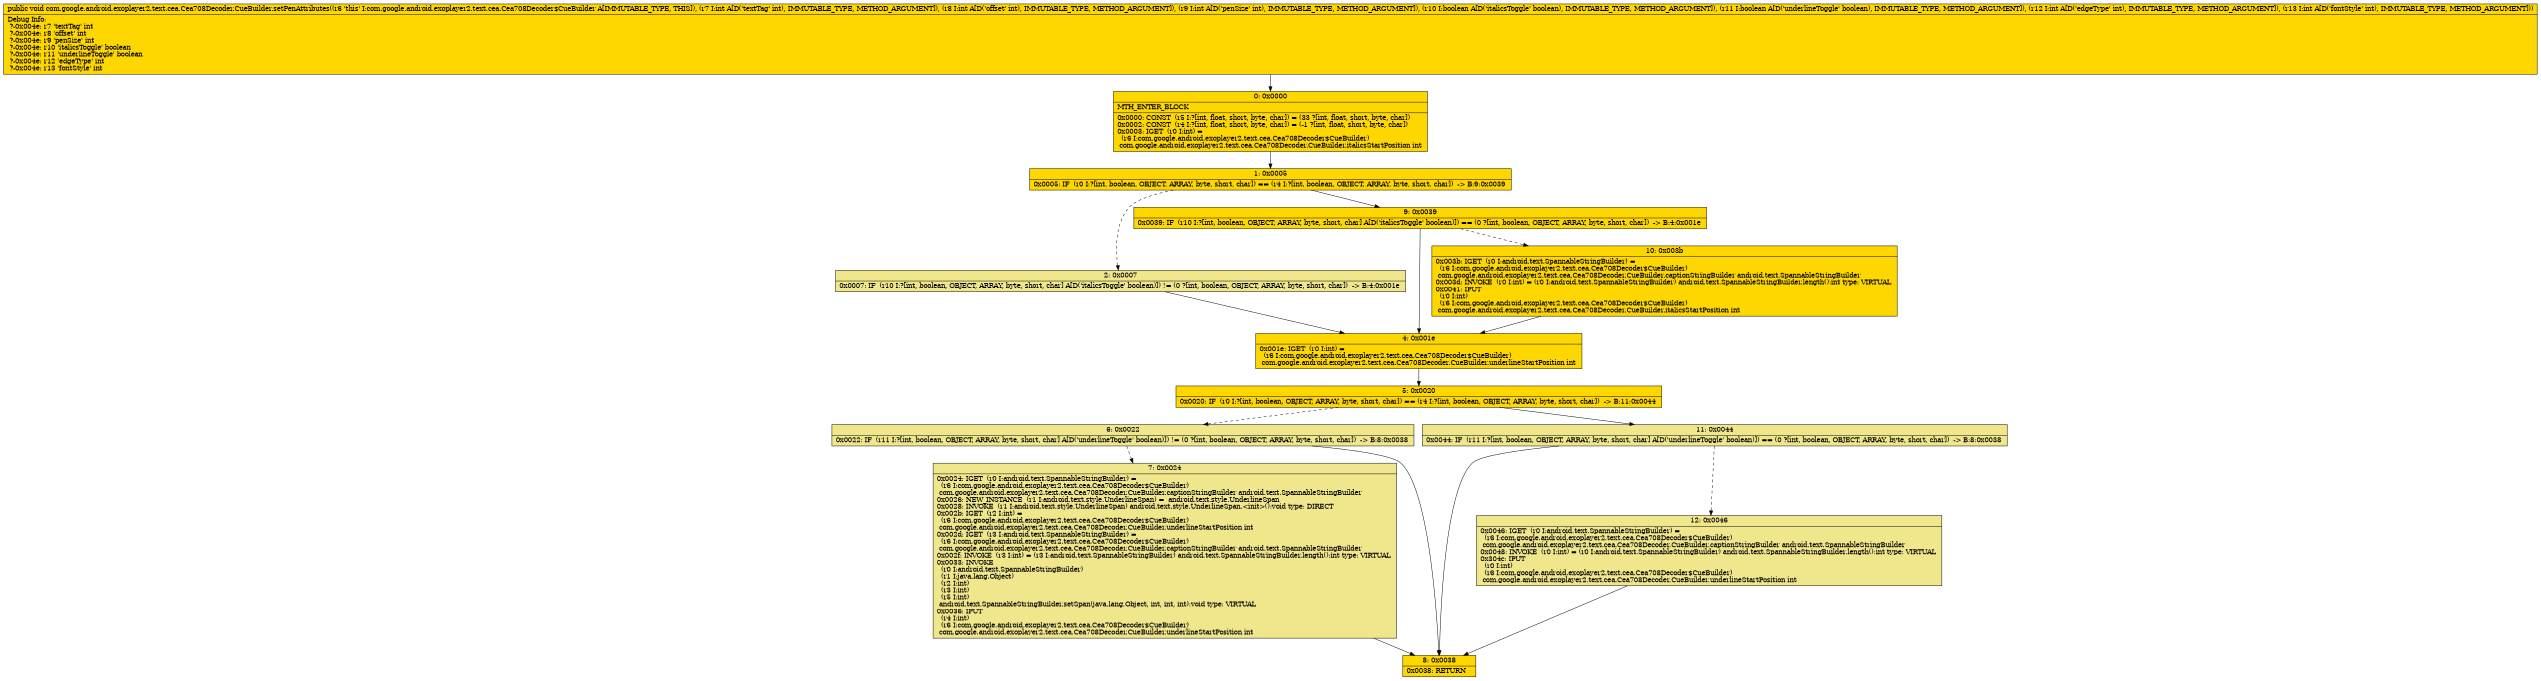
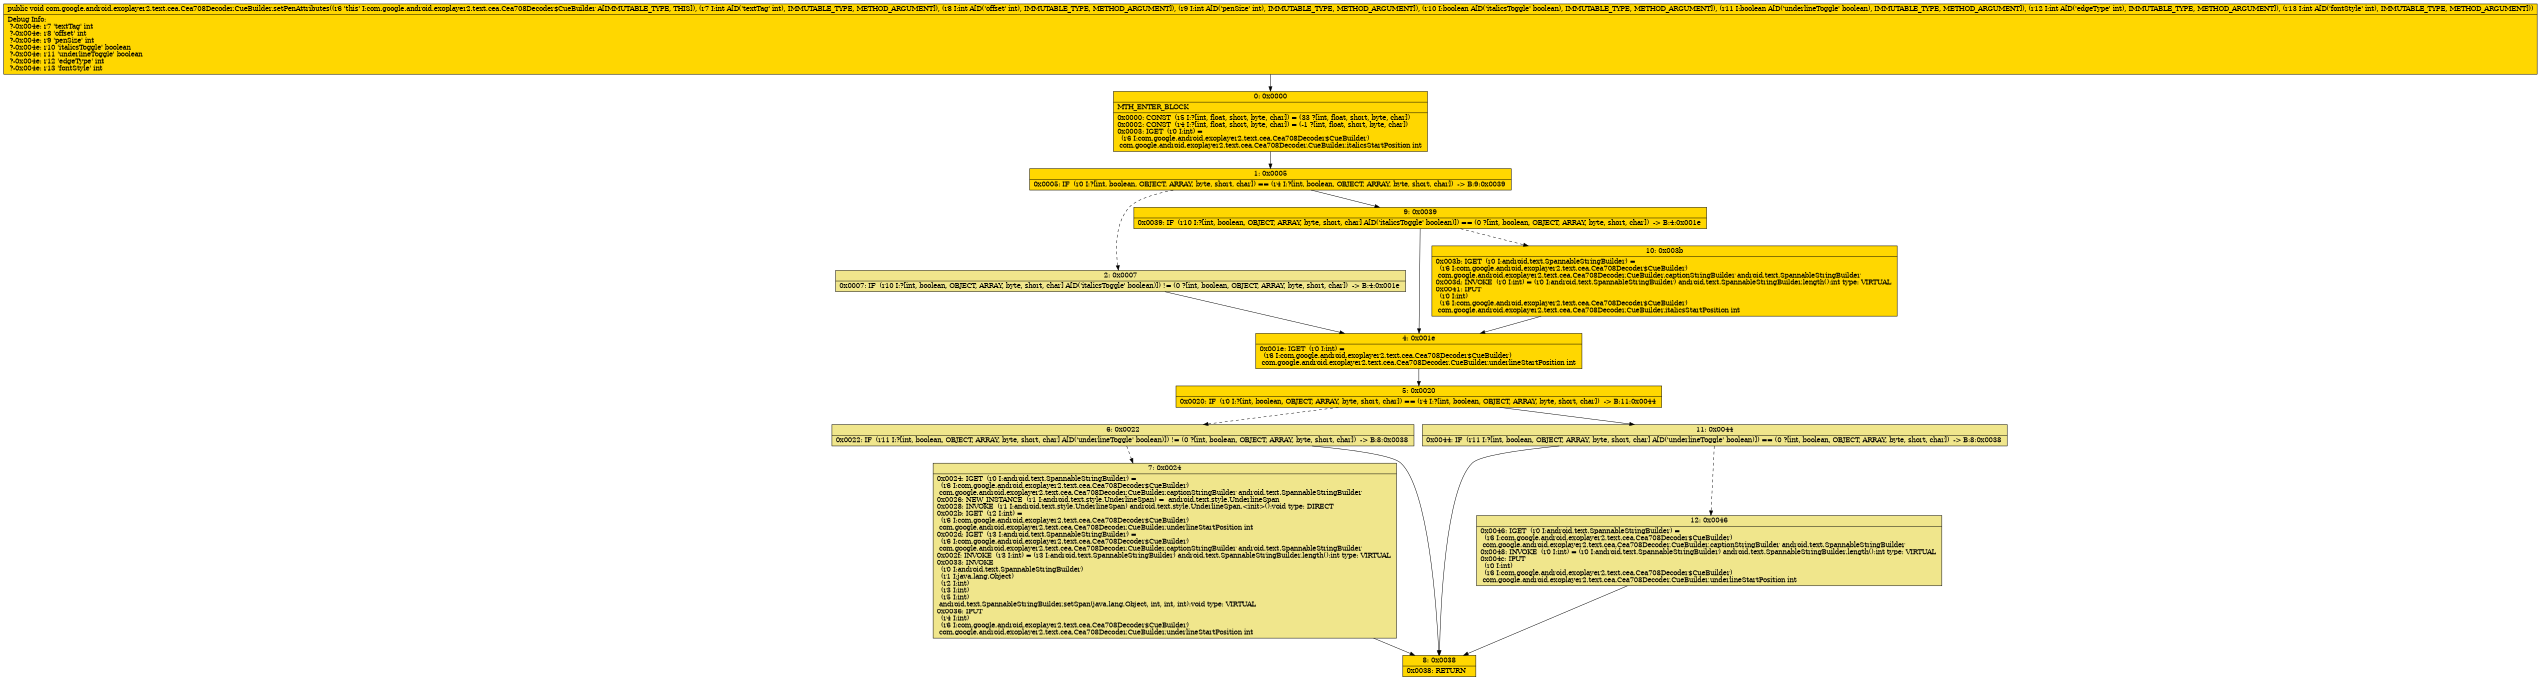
(1505, 559) -> (1505, 559)
